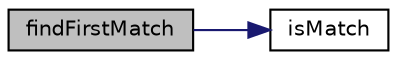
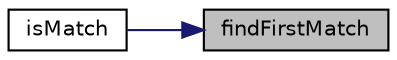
(221, 30) -> (155, 30)
